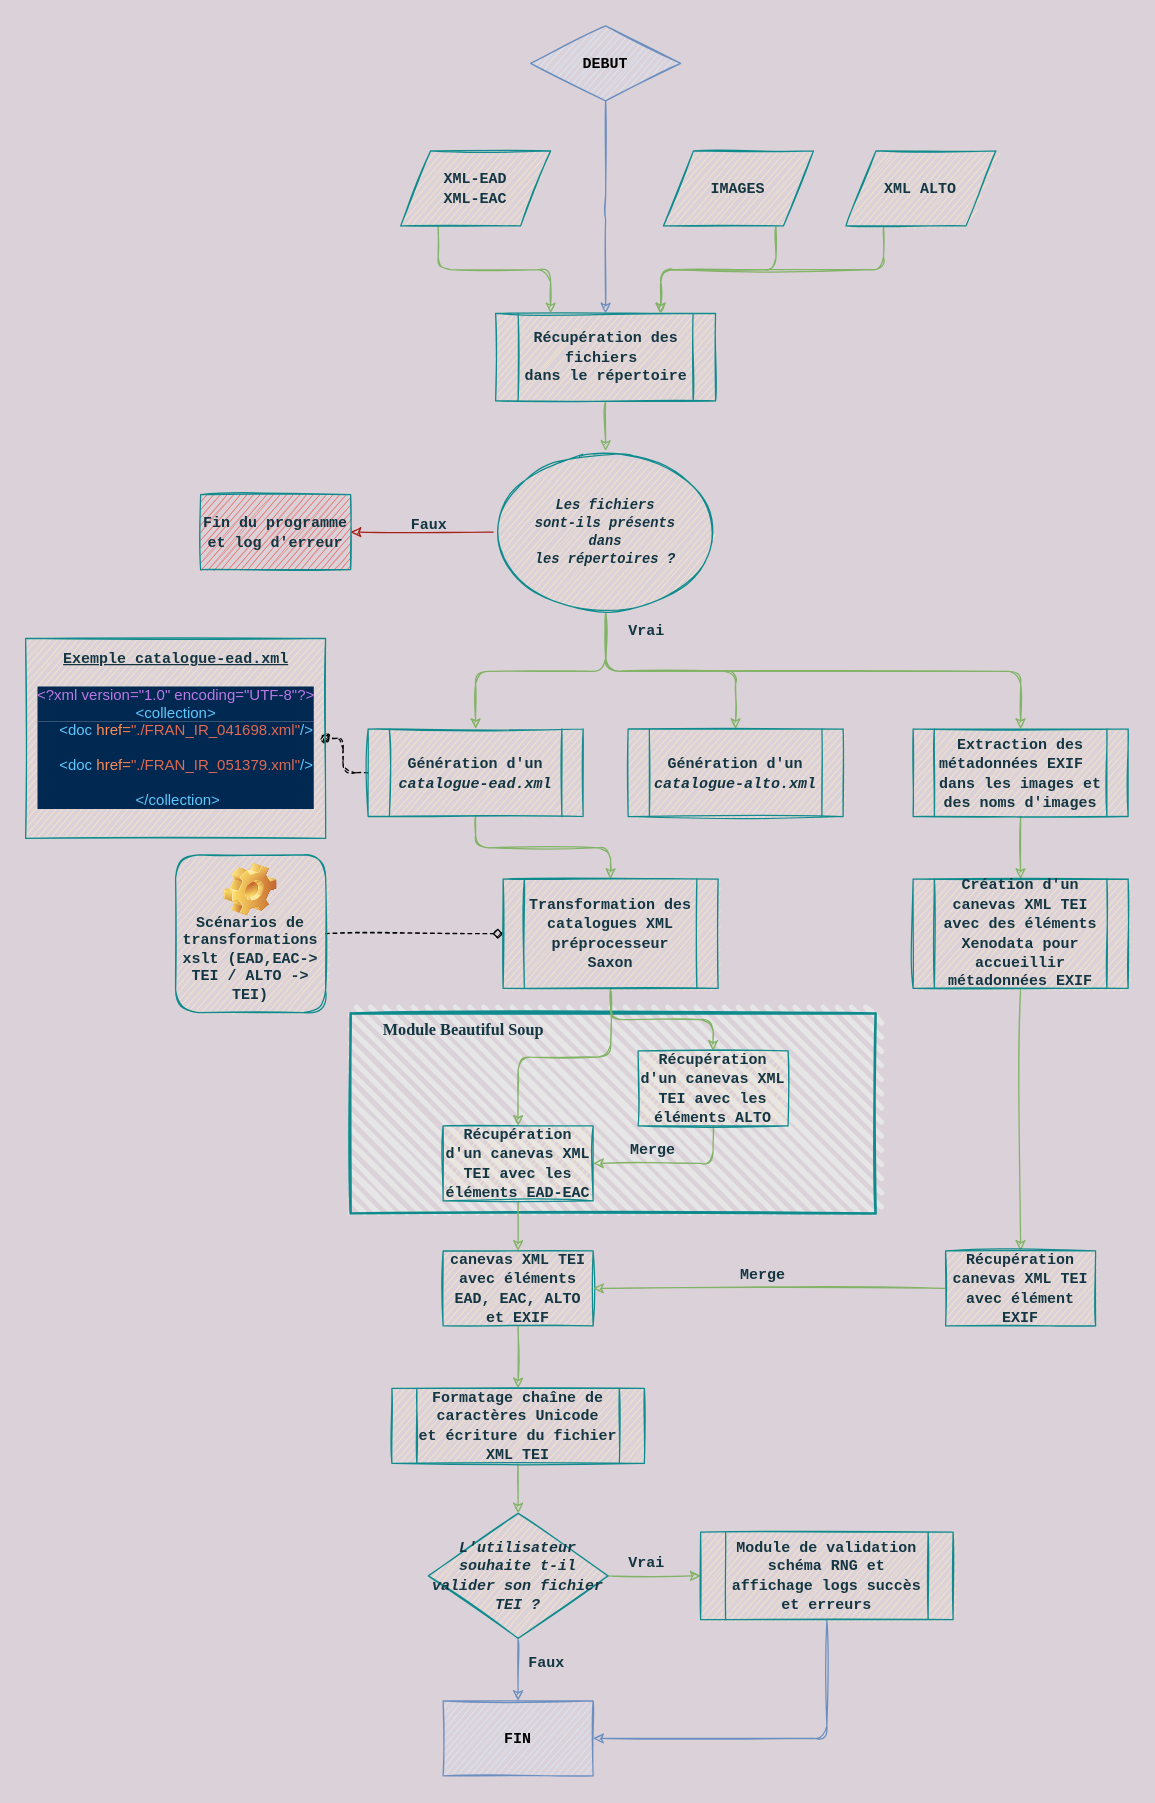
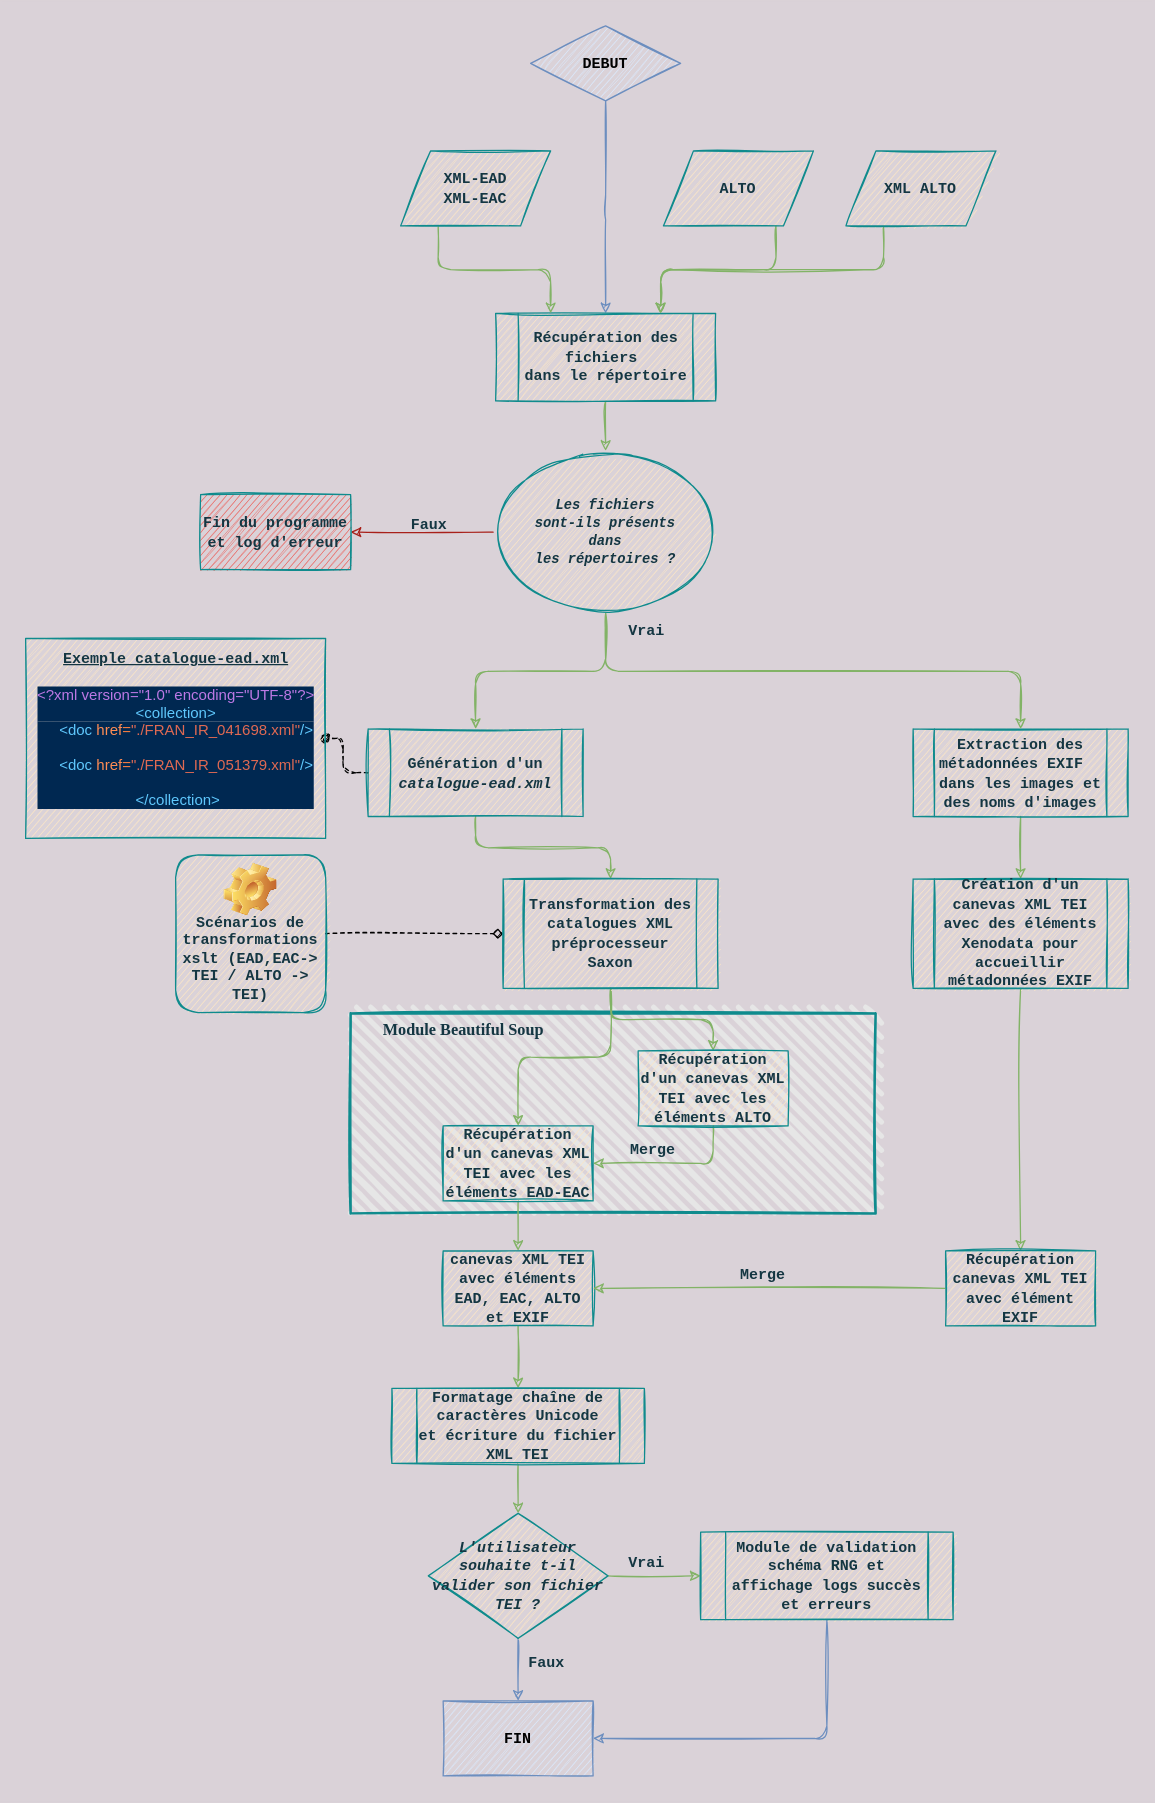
(738, 188) -> (738, 188)
(736, 699) -> none
(736, 773) -> none
